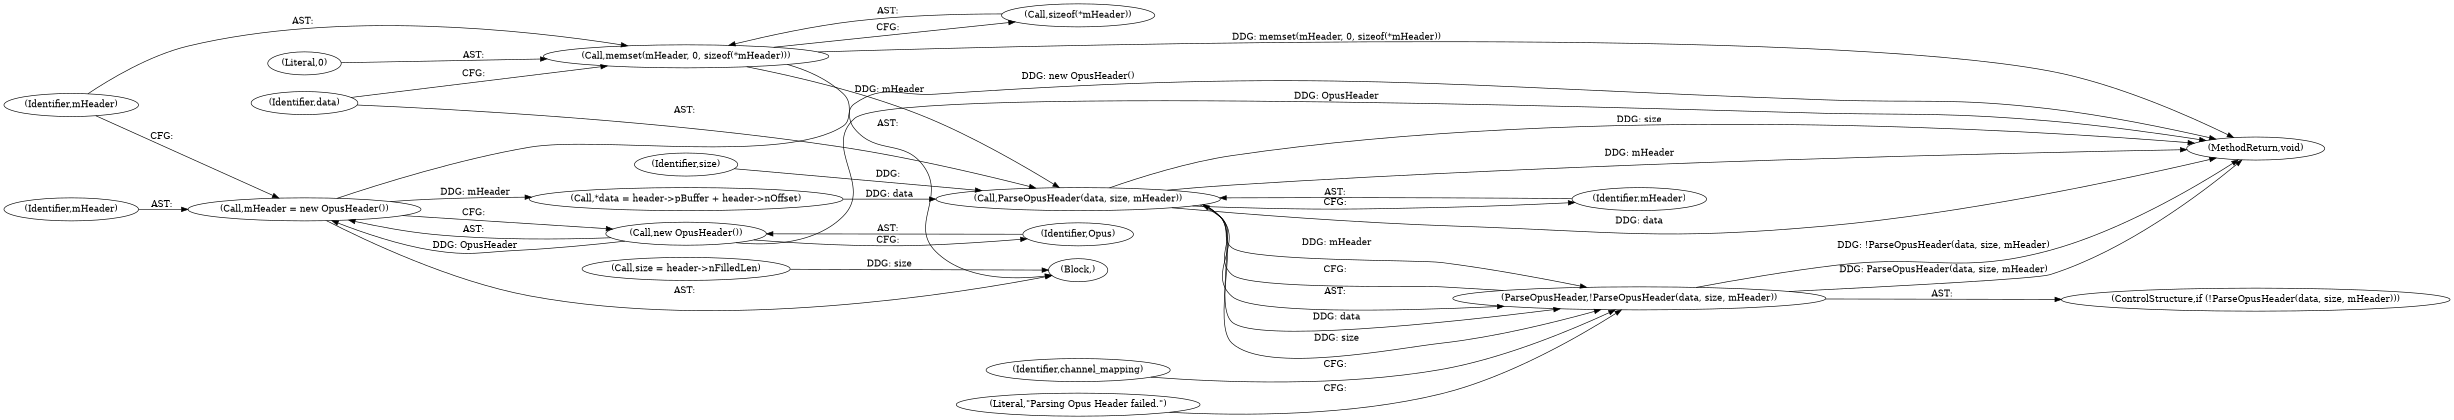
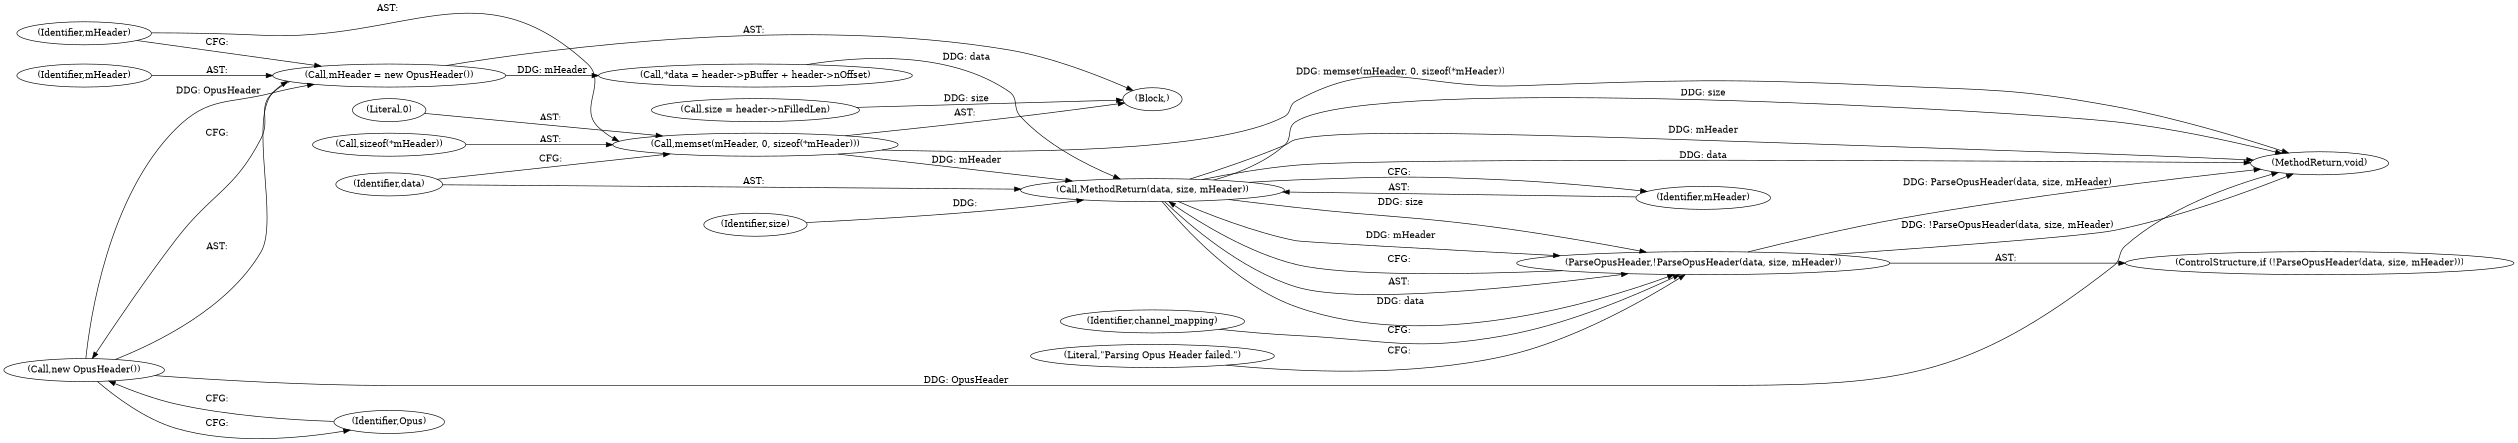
(891, 35) -> none
(1261, 81) -> none
(1078, 199) -> (1152, 190)
(889, 229) -> (219, 399)
